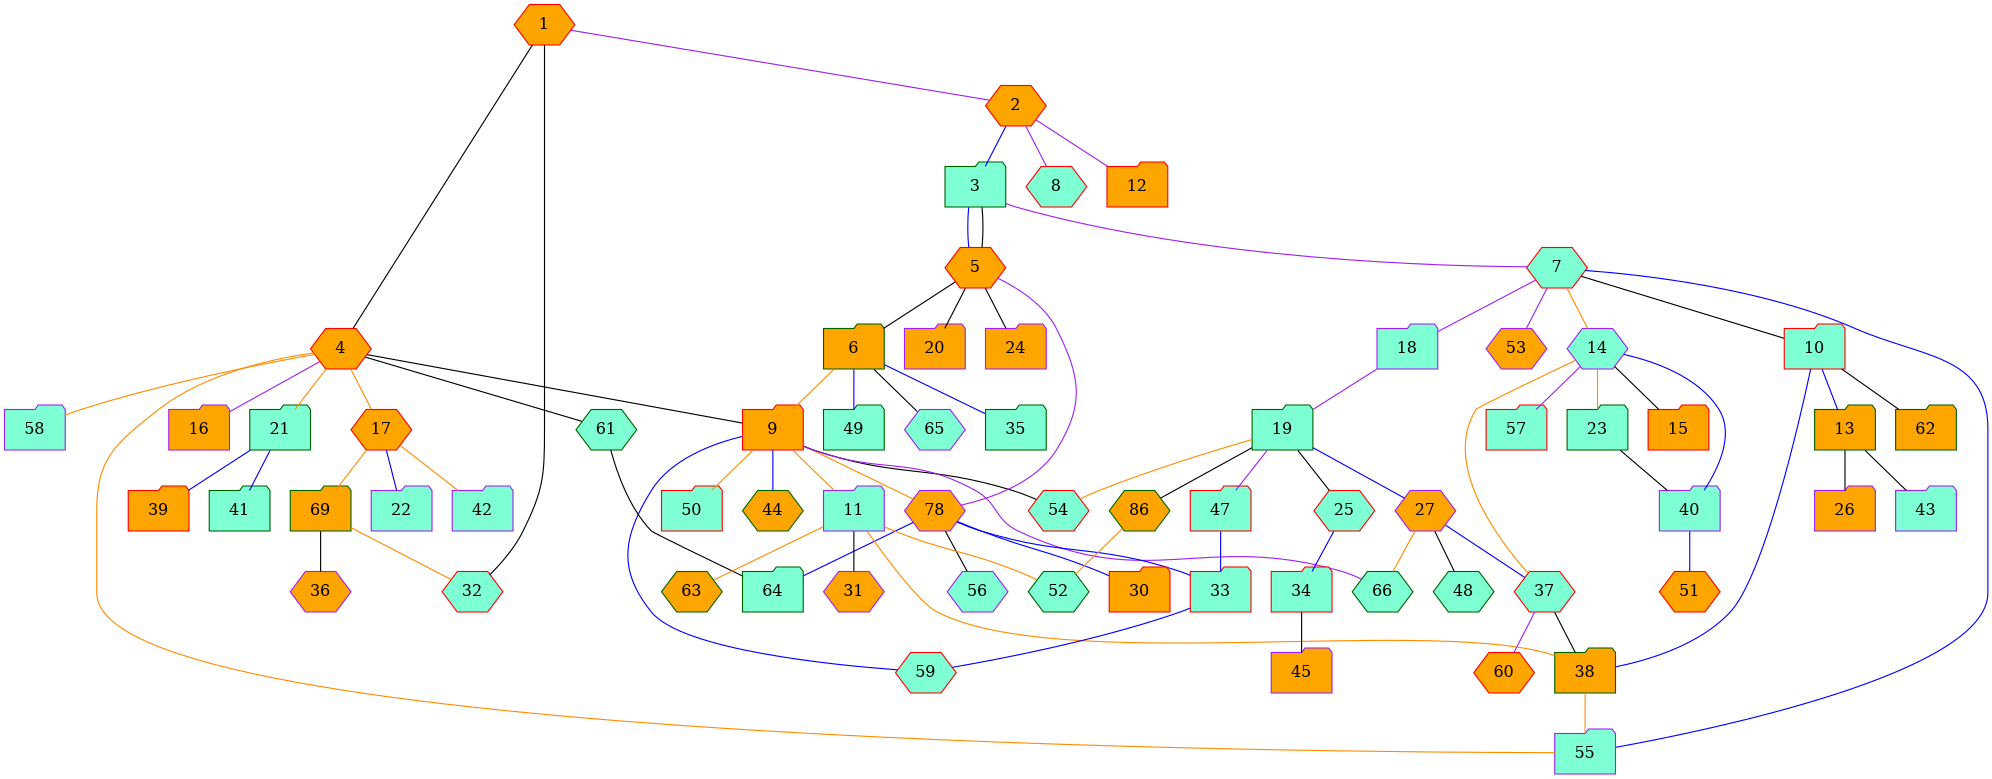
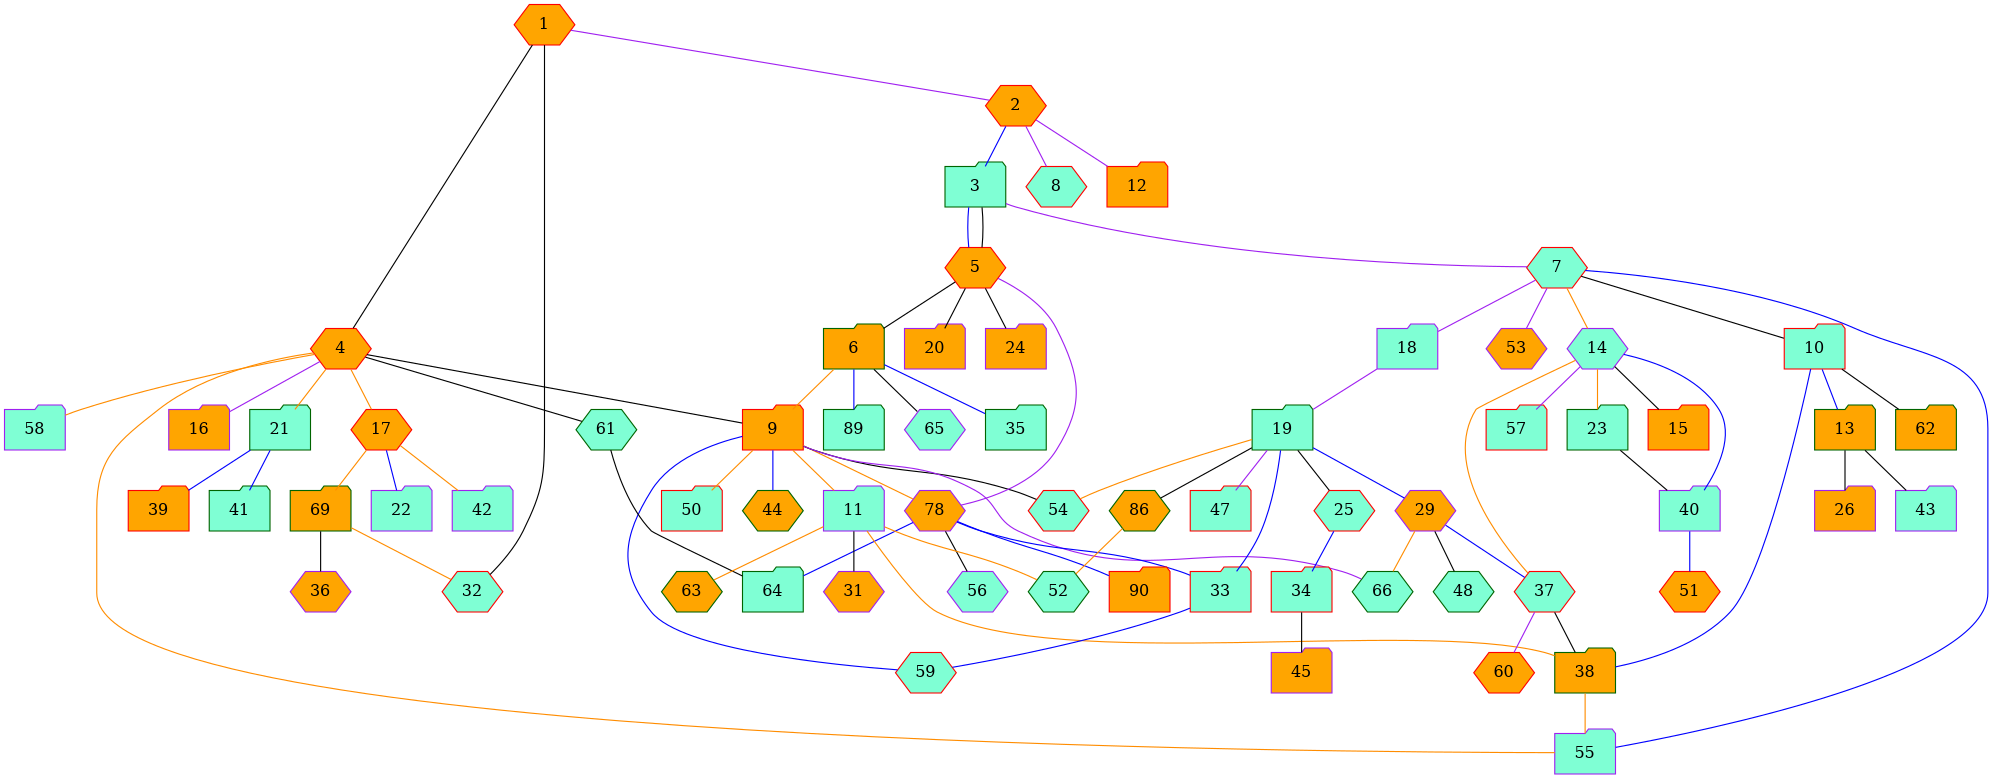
(854, 430) -> (854, 430)
(1425, 511) -> (1425, 511)
(1221, 550) -> (1267, 514)
(1140, 592) -> (1140, 592)
